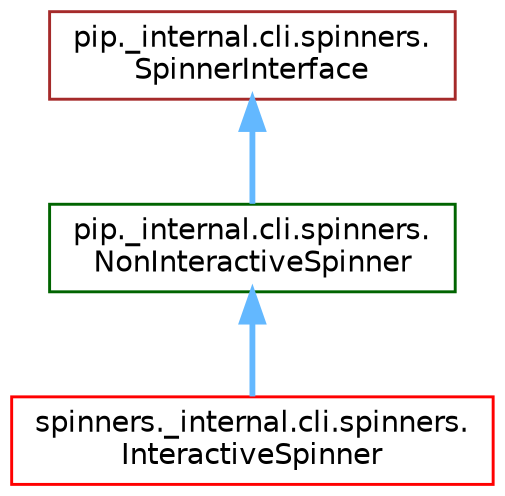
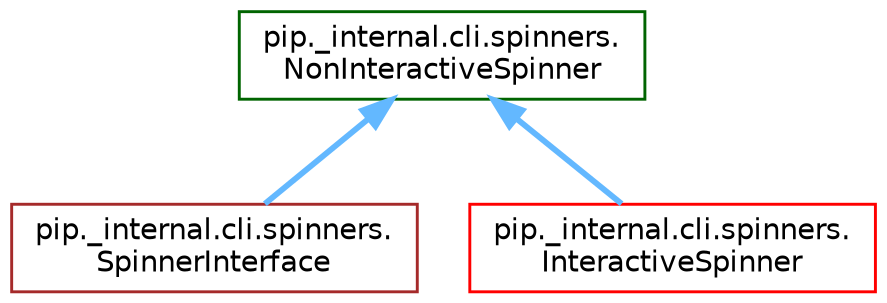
(252, 167) -> (316, 161)
(252, 441) -> (673, 248)
